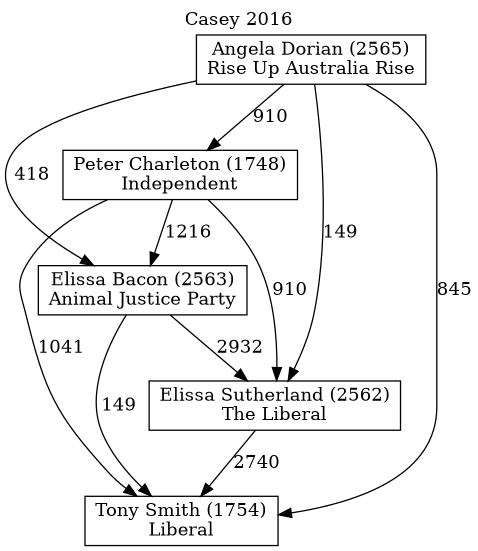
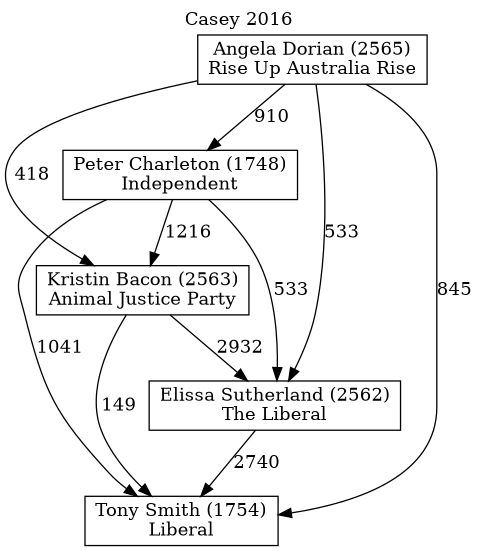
(341, 233) -> (342, 233)
(143, 290) -> (143, 290)
(290, 290) -> (292, 290)
